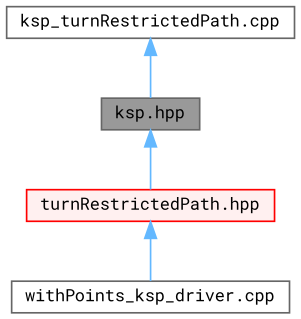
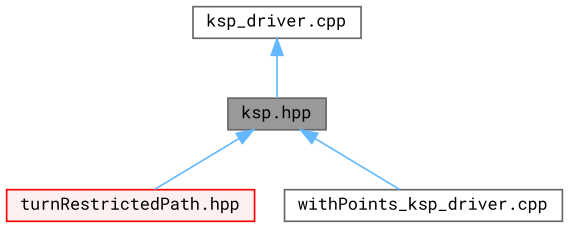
(151, 22) -> (277, 22)
(151, 260) -> (357, 164)
